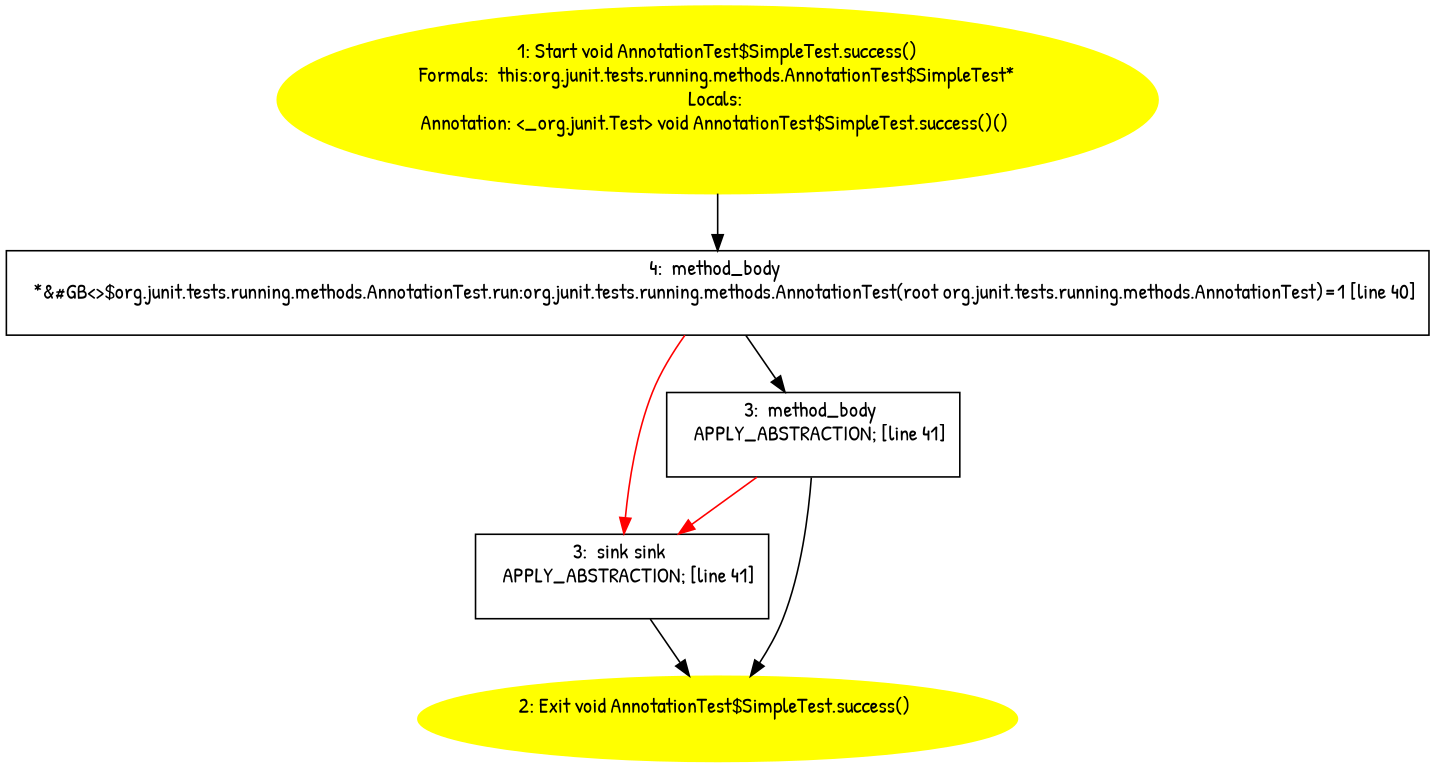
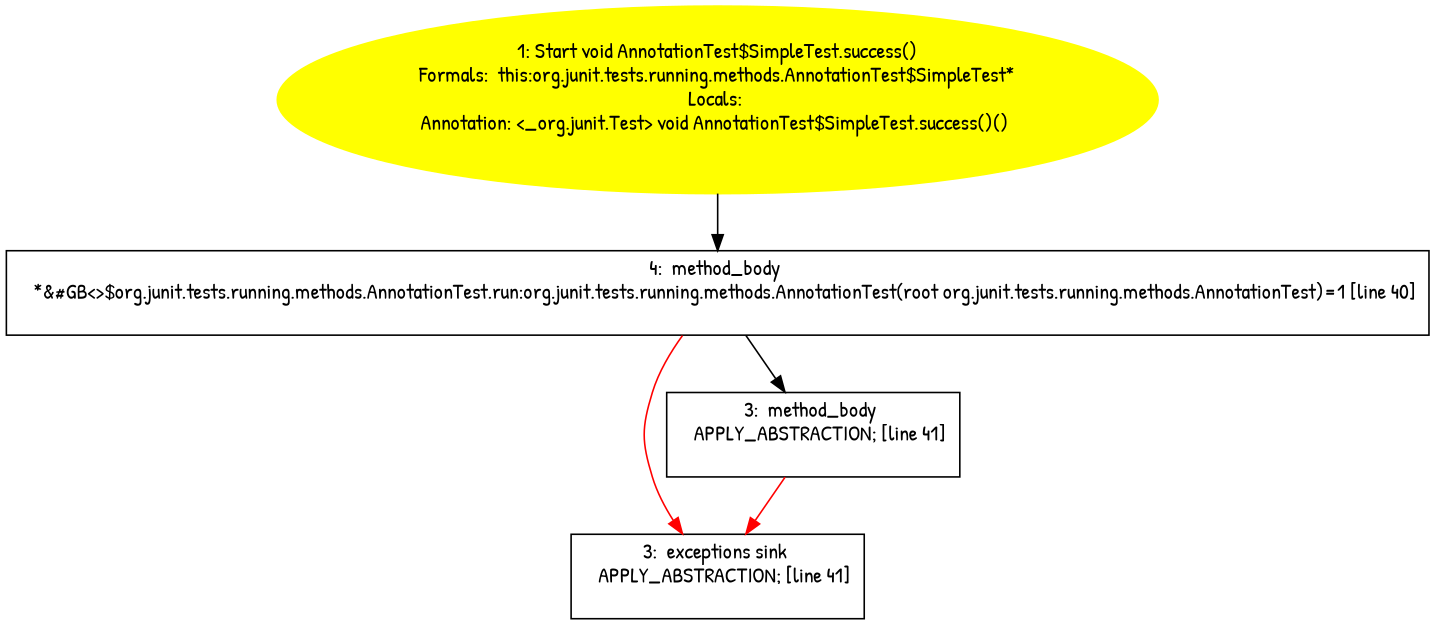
(622, 576) -> (718, 576)
(718, 719) -> none
